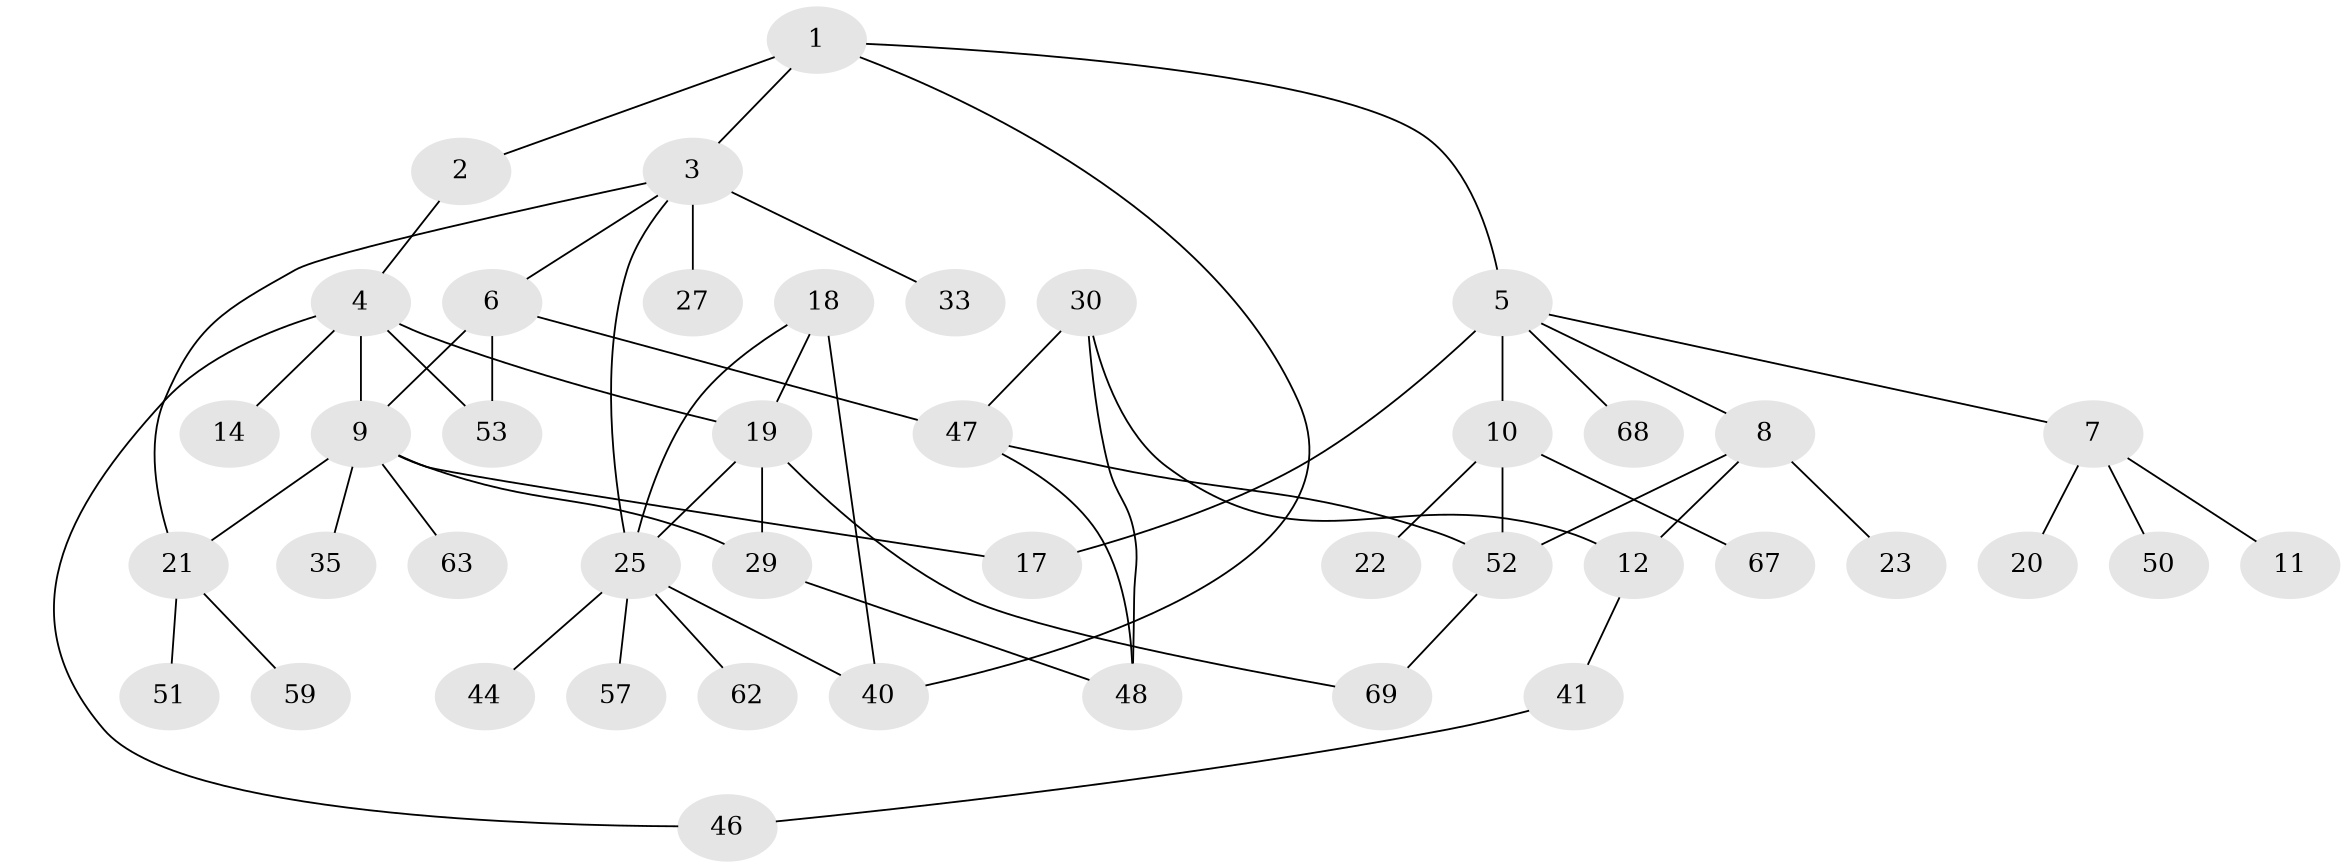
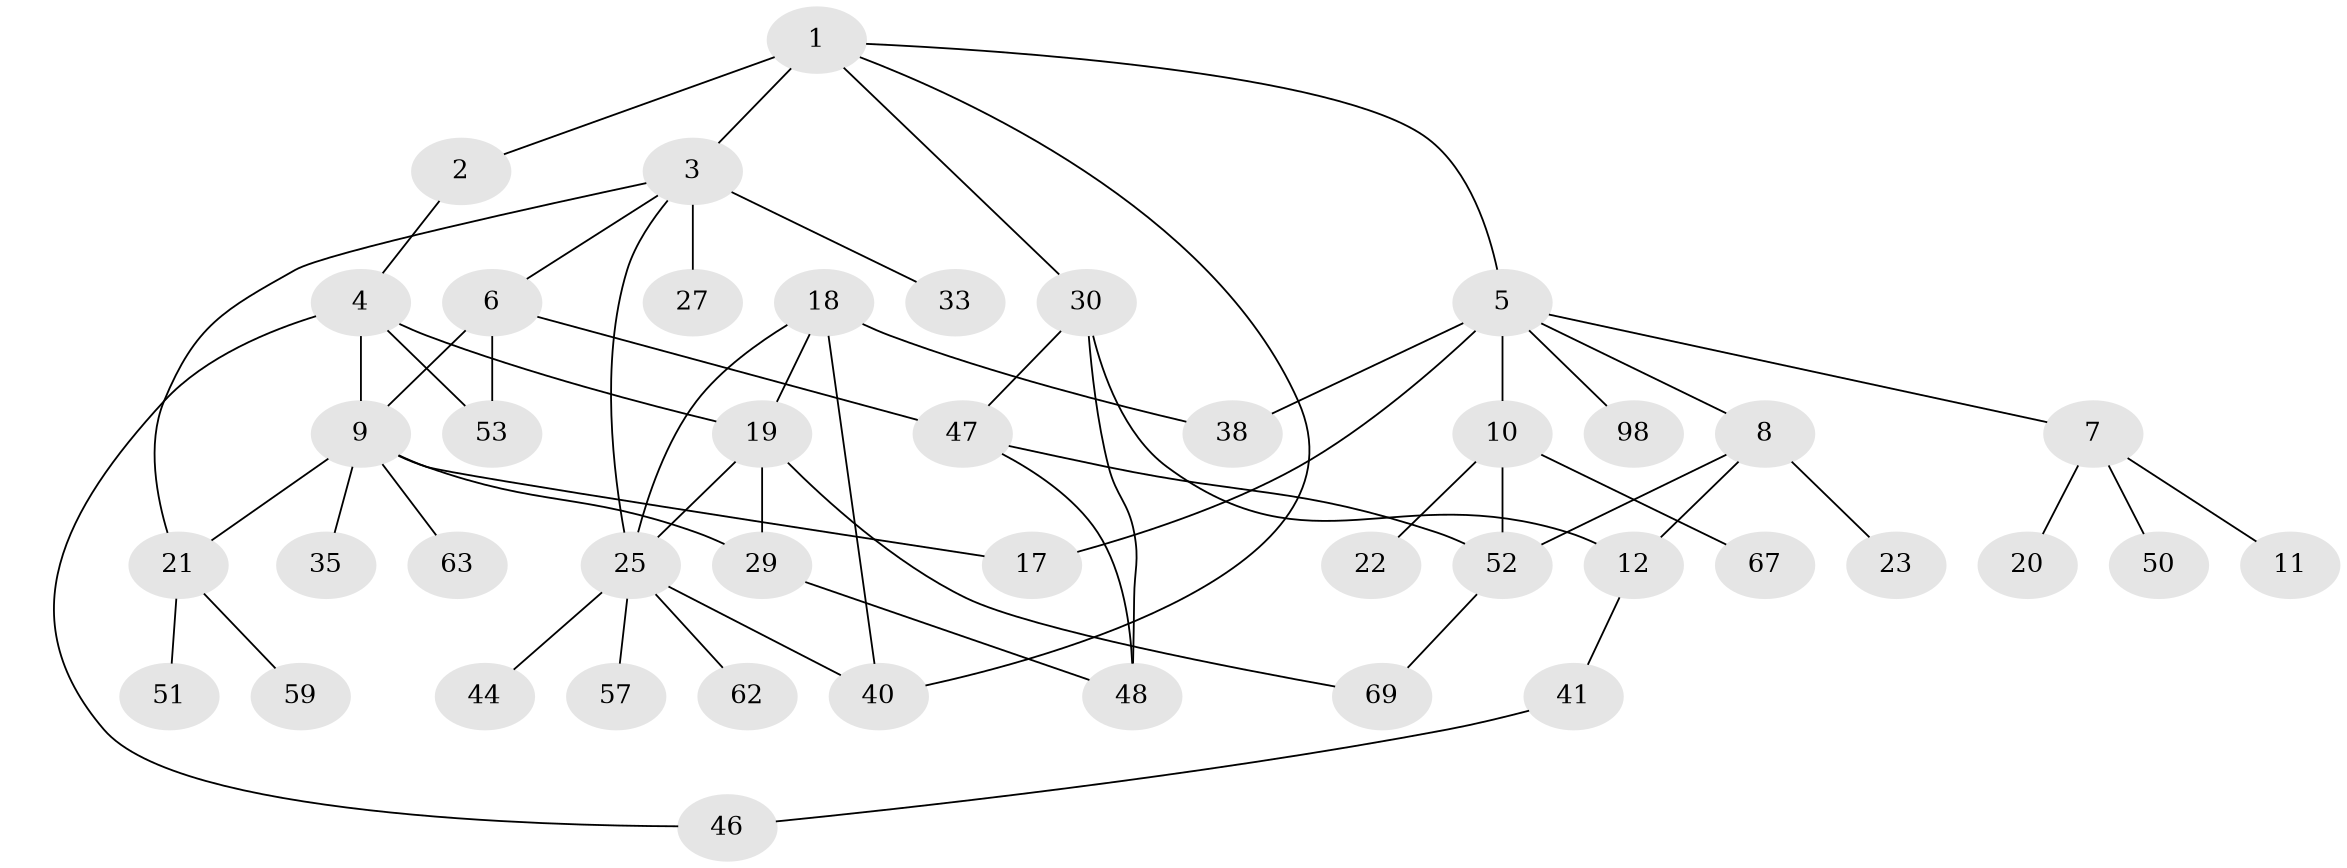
none -> (951, 171)
(230, 434) -> none
none -> (1233, 434)
(1634, 434) -> (1634, 434)
